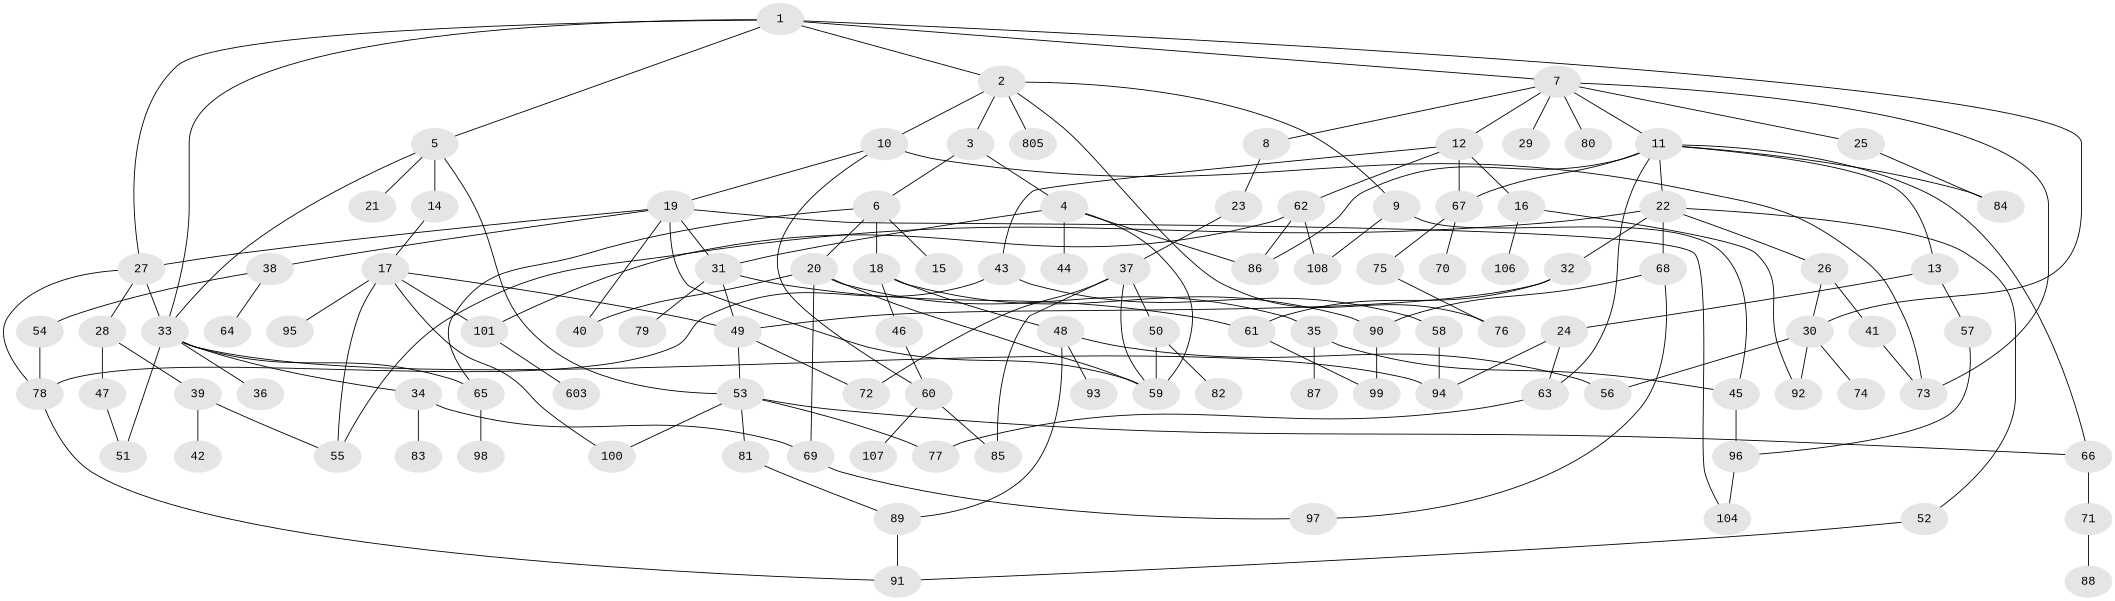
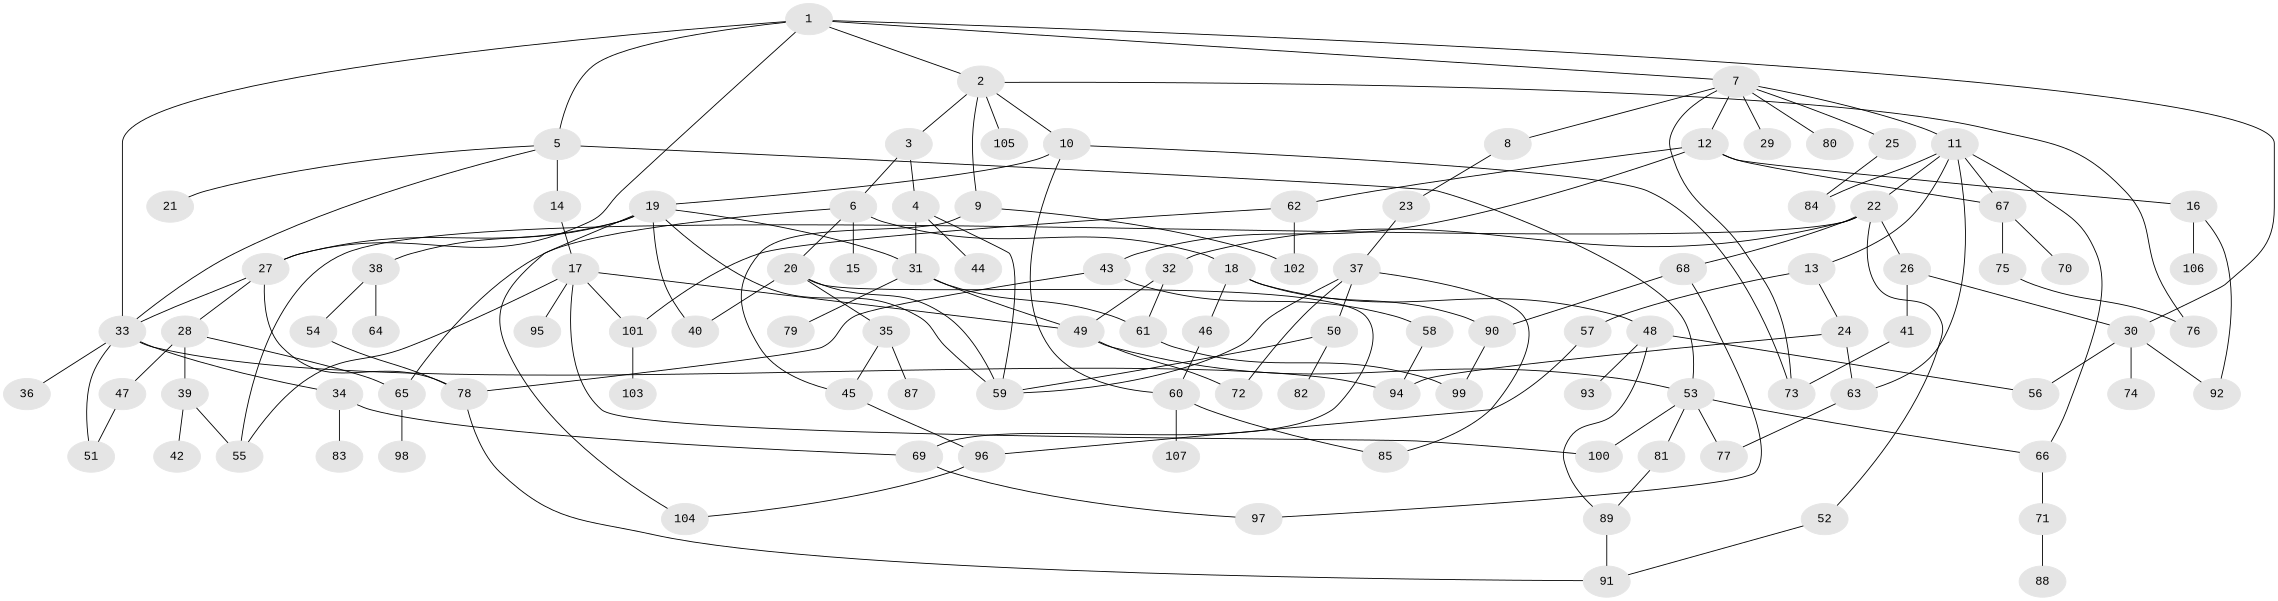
(1033, 144) -> (1004, 144)
(1255, 269) -> none
(1318, 269) -> (1294, 269)
(323, 363) -> (283, 355)
(576, 394) -> (633, 394)
